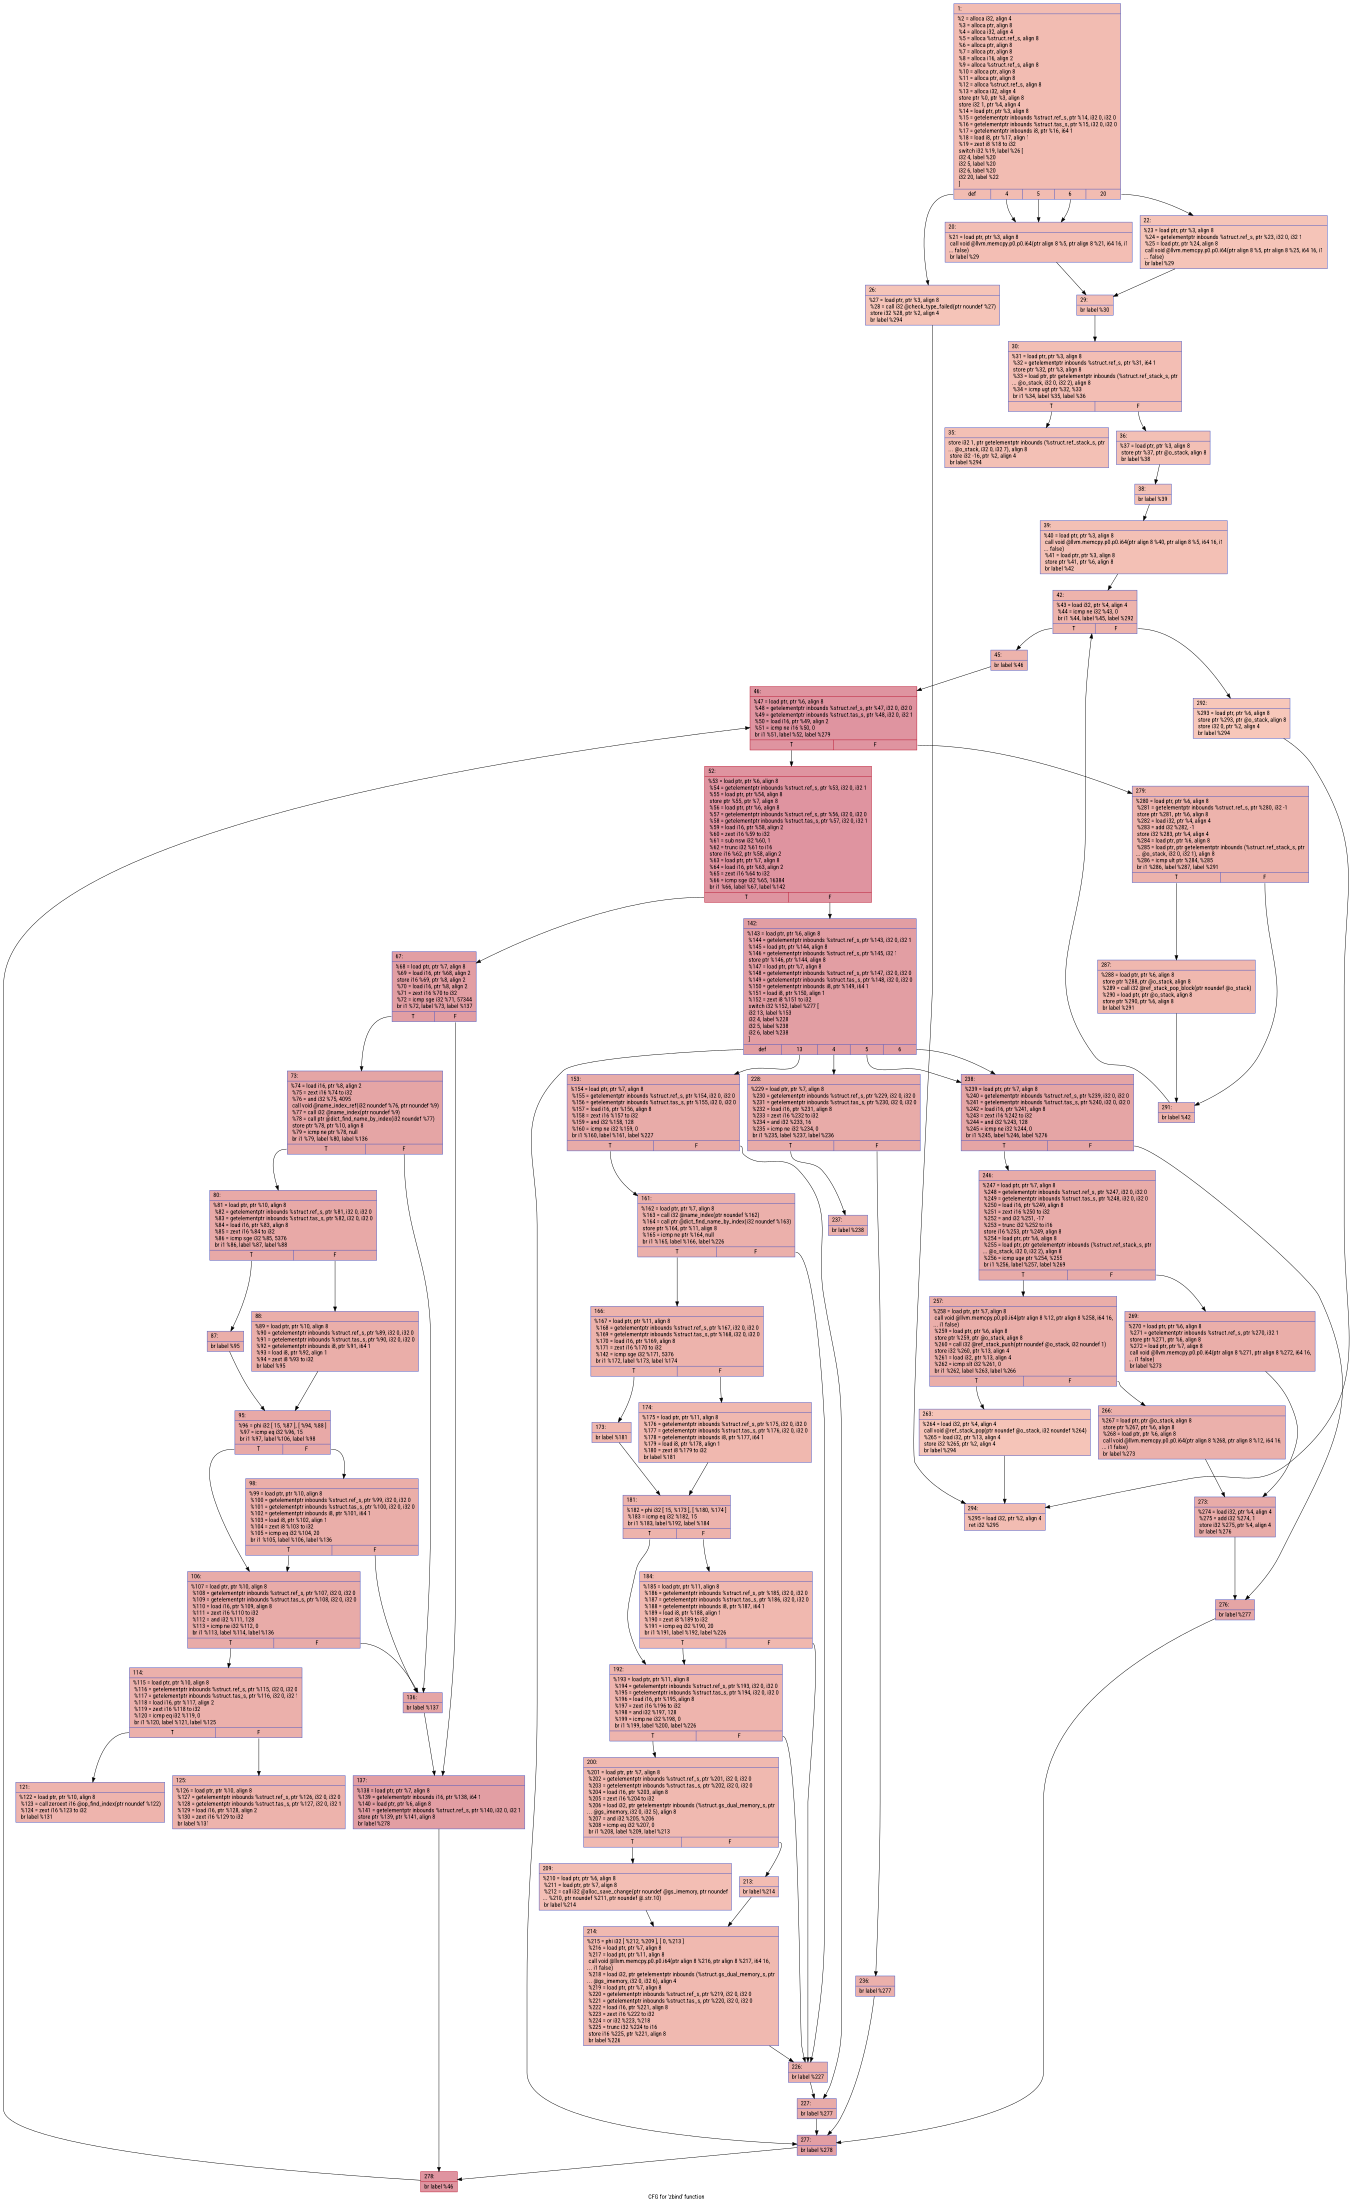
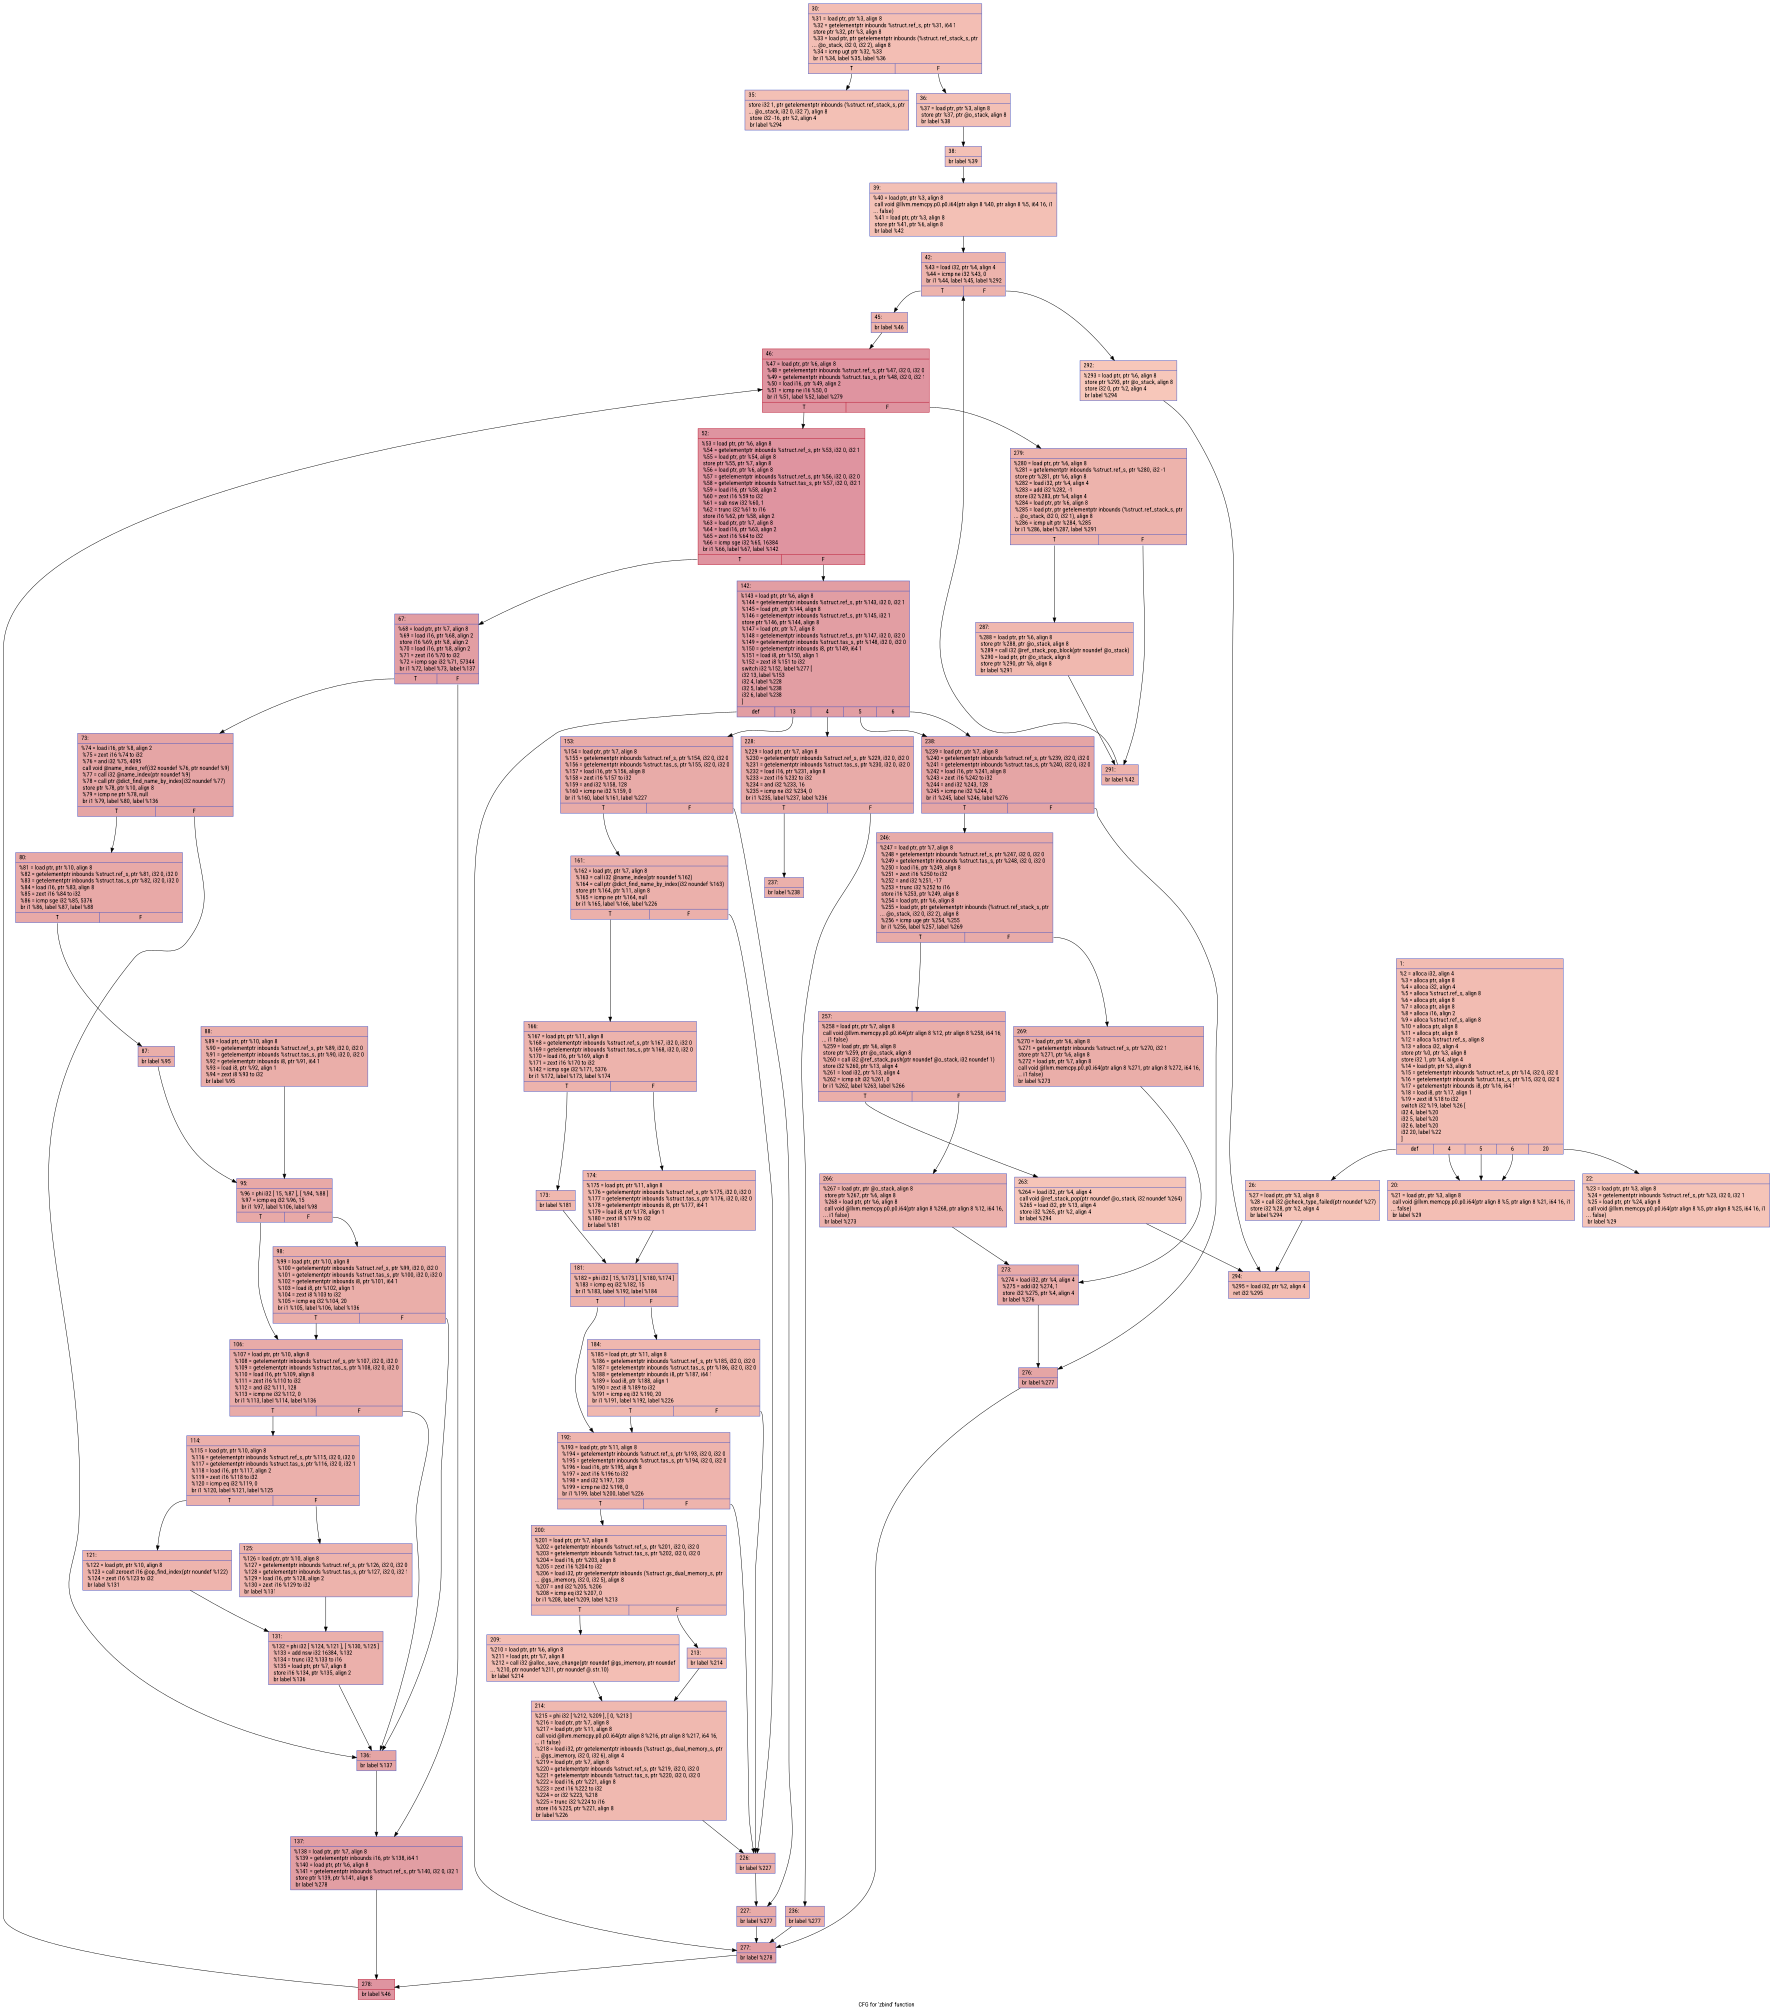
(1095, 305) -> none
(335, 1284) -> none
none -> (326, 1658)
